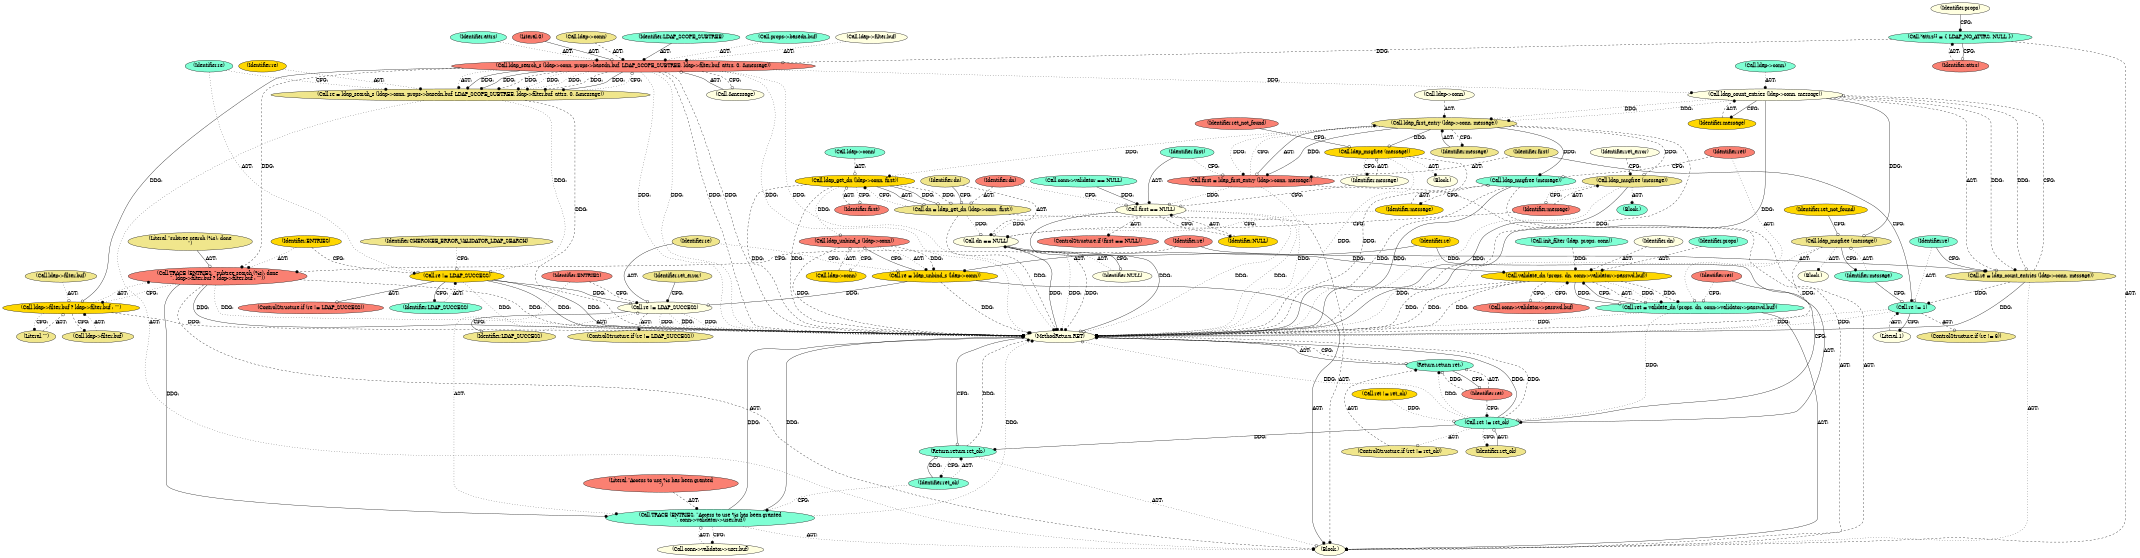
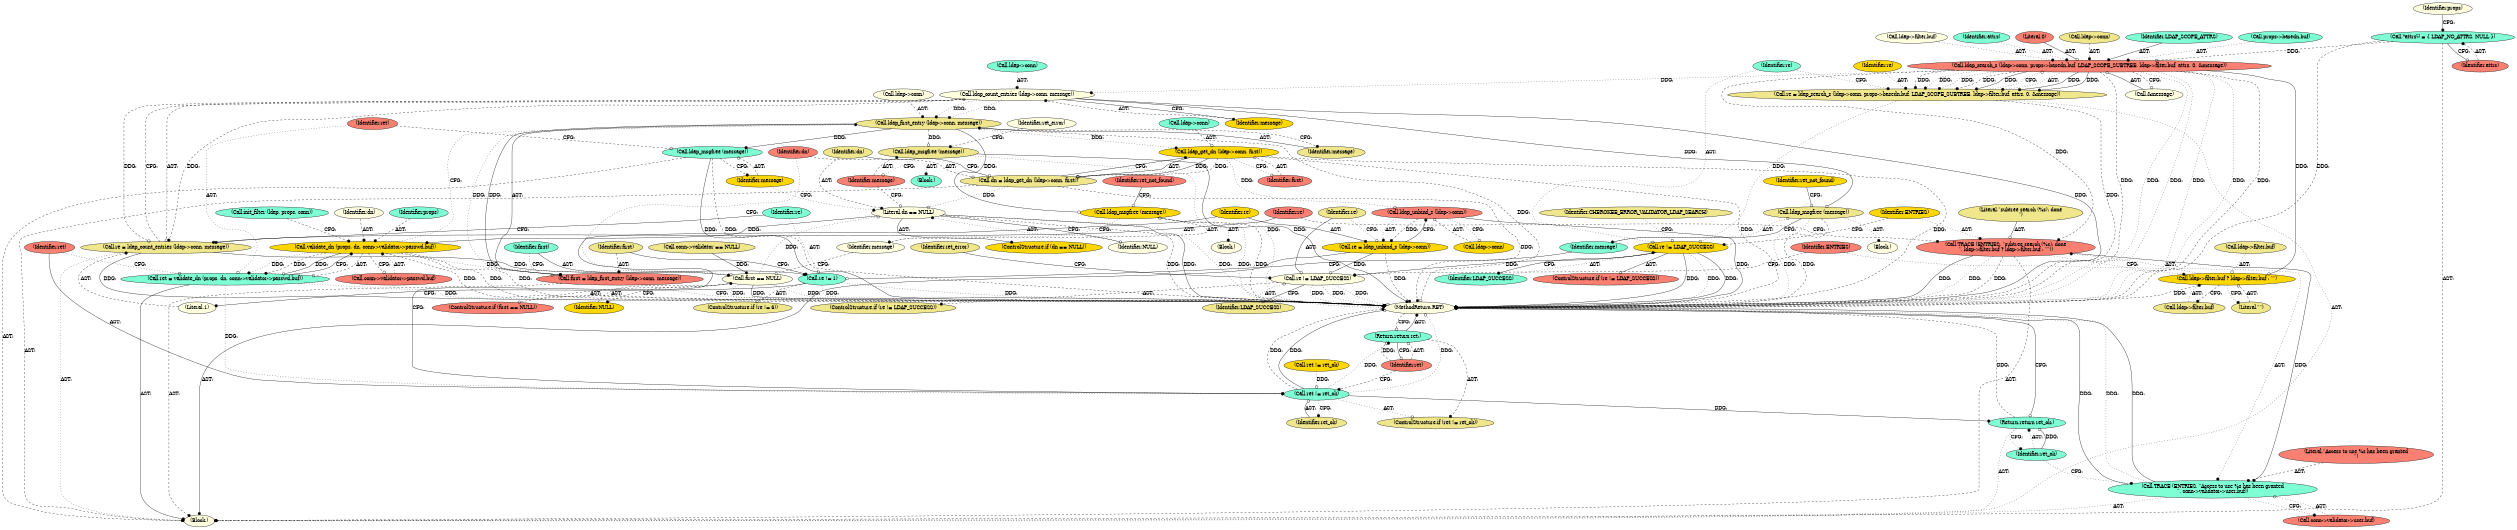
(681, 37) -> (2179, 37)
(1284, 137) -> (516, 131)
(1084, 181) -> (702, 247)
(1201, 195) -> (479, 266)
(886, 201) -> (1129, 166)
(1126, 225) -> (578, 293)
(986, 242) -> (908, 213)
none -> (1044, 247)
(1305, 259) -> (723, 294)
(1581, 259) -> (331, 230)
(890, 261) -> (1418, 234)
(1970, 292) -> (508, 265)
none -> (2136, 292)
(1562, 294) -> (400, 265)
(1890, 321) -> (97, 295)
(869, 324) -> (1735, 255)
(1347, 393) -> (1466, 368)
(710, 550) -> (2336, 521)
